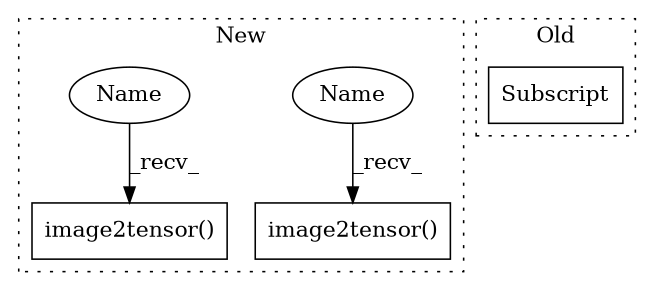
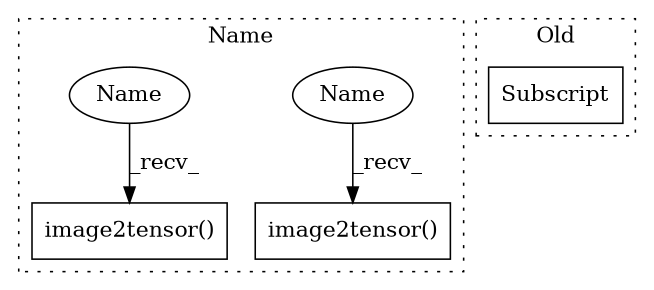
(241, 37) -> (241, 37)
